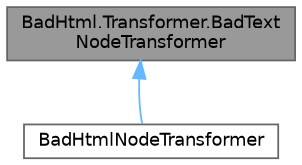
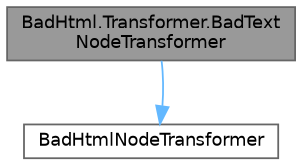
(140, 101) -> (163, 83)
